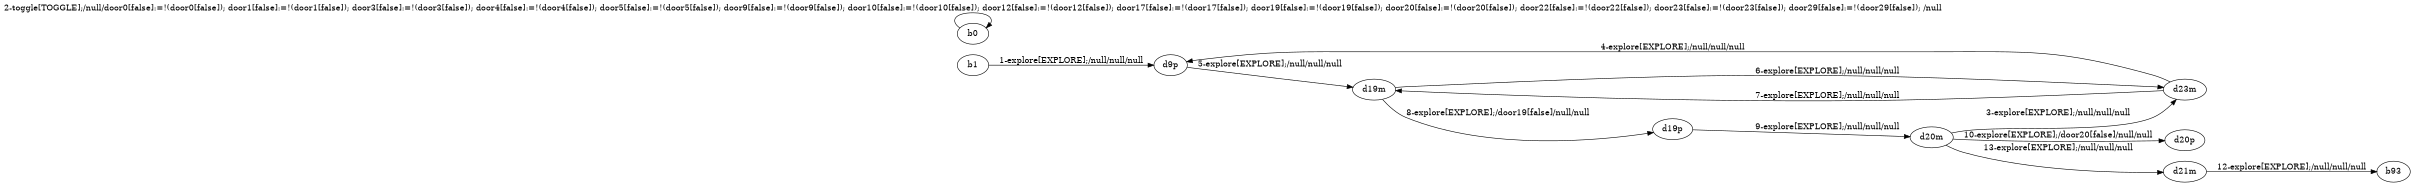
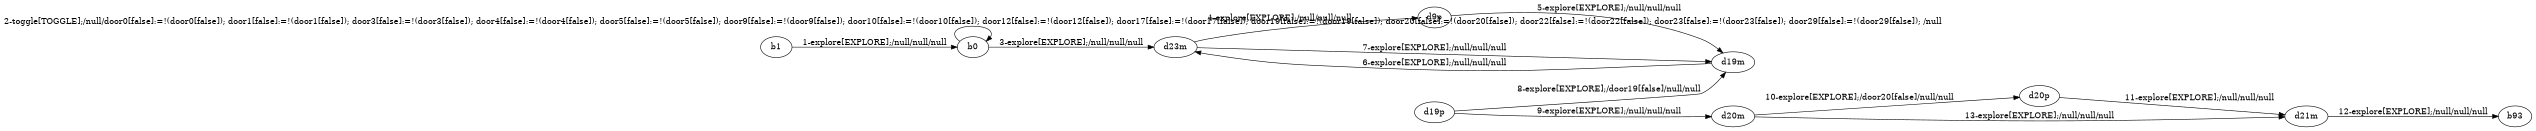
(1068, 65) -> (872, 47)
none -> (2169, 106)
(2064, 128) -> (1068, 47)
(1511, 139) -> (1591, 102)
